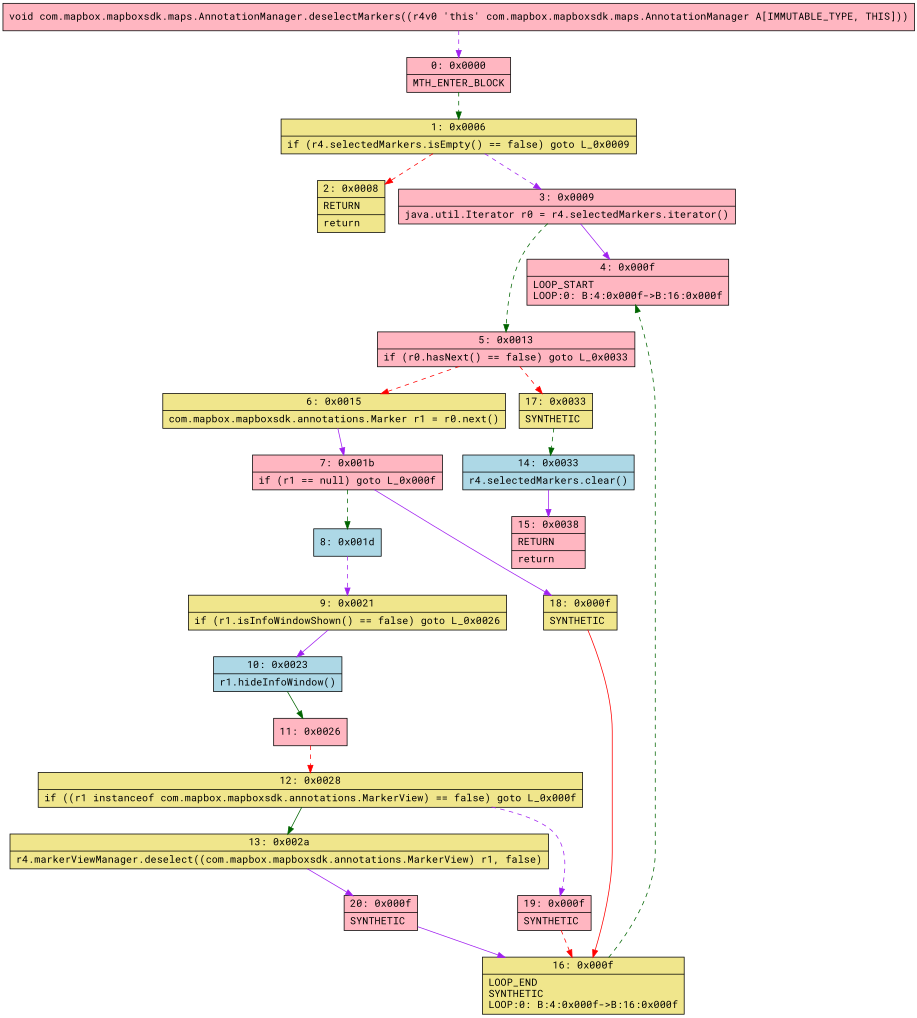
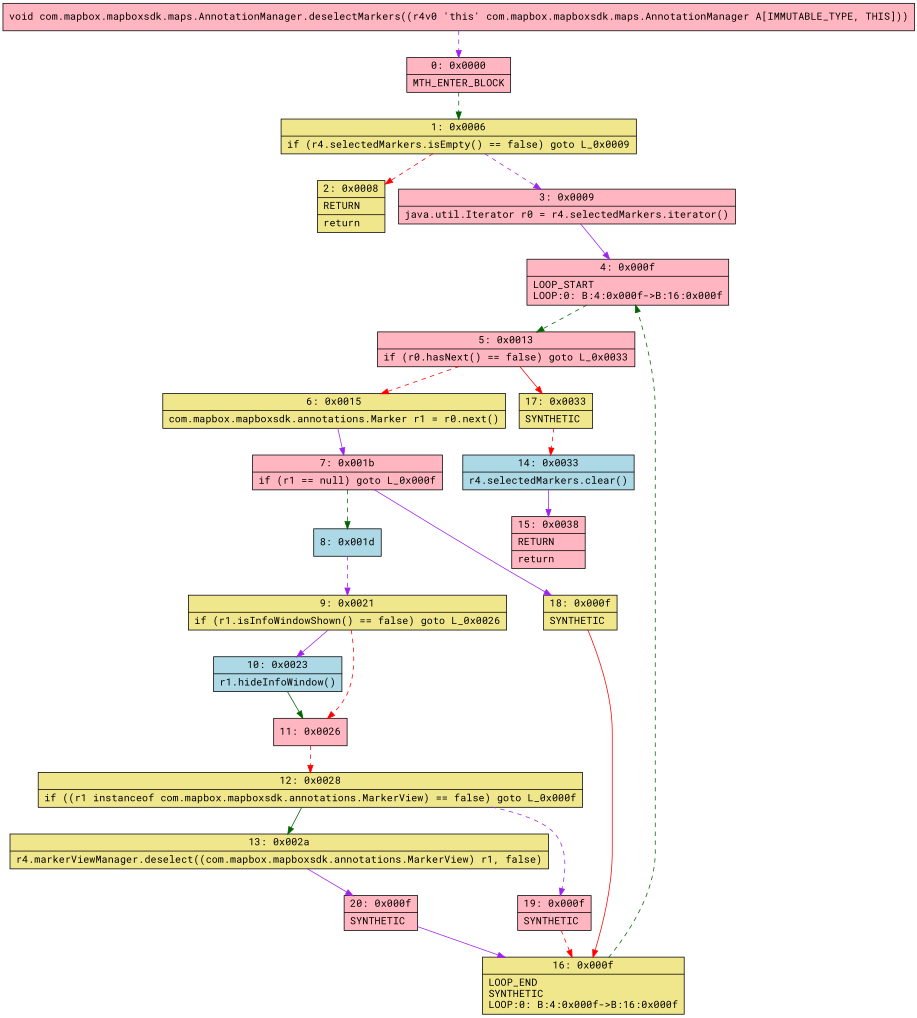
(516, 269) -> (565, 317)
(529, 377) -> (529, 377)
(553, 438) -> (553, 438)
none -> (353, 674)
